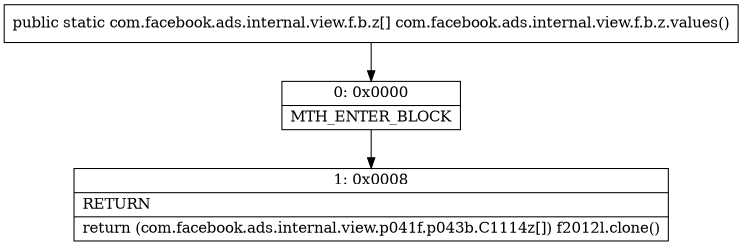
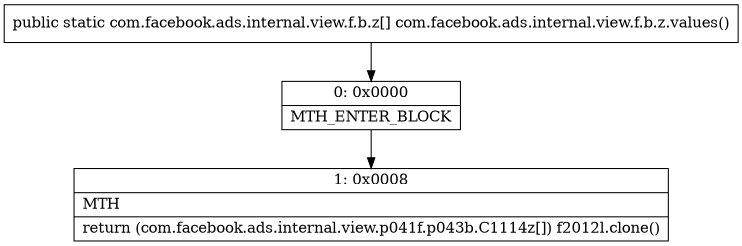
(117, 204) -> (101, 204)
